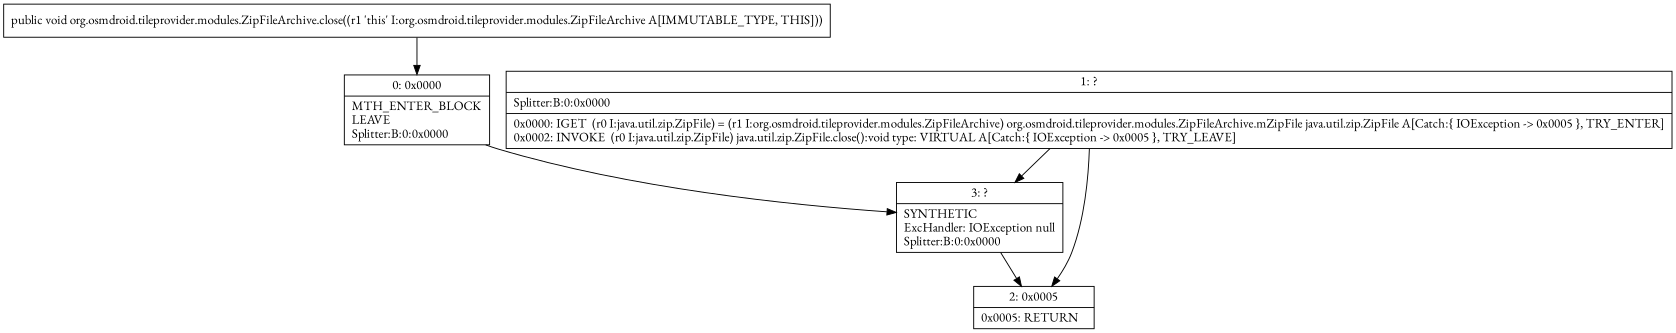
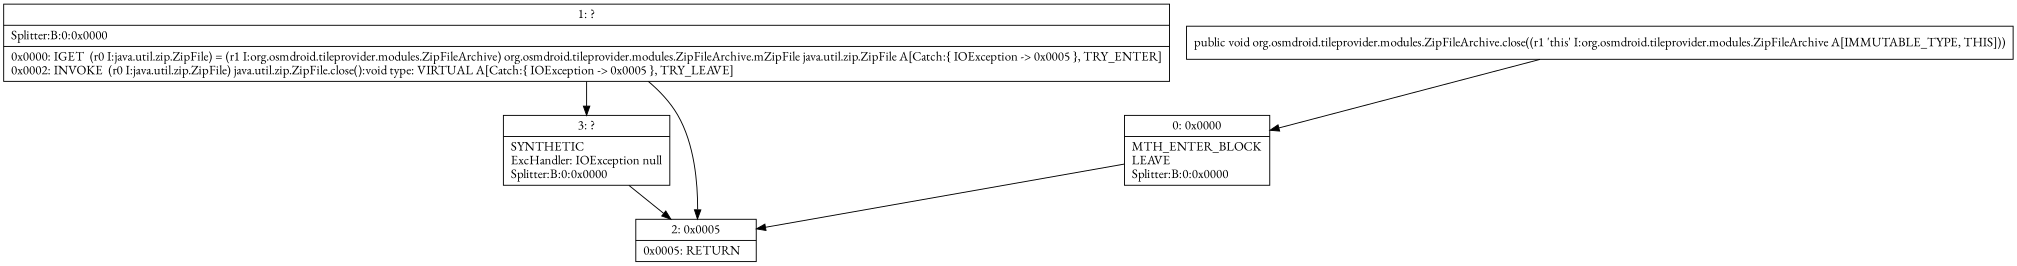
(684, 189) -> (945, 196)
